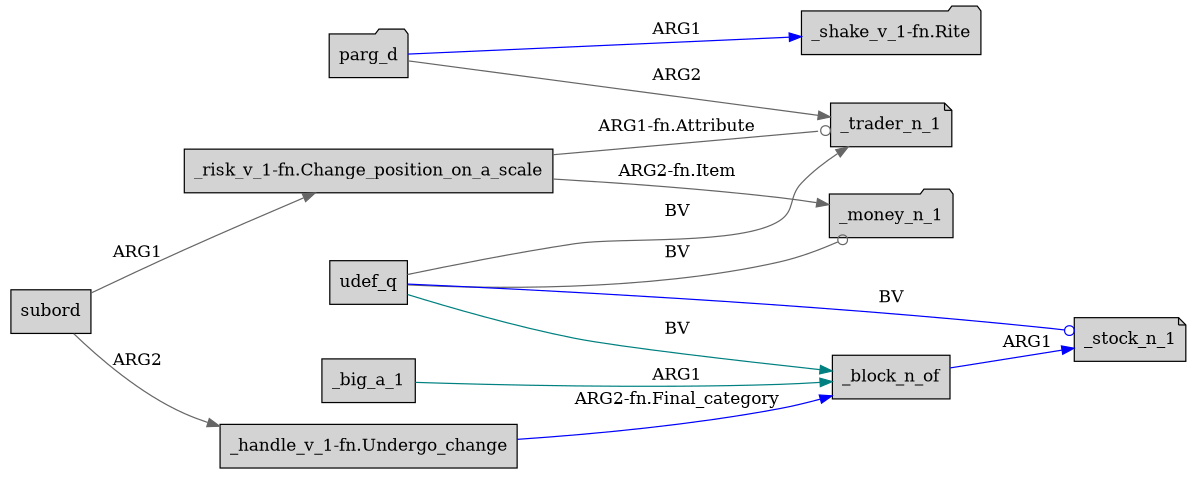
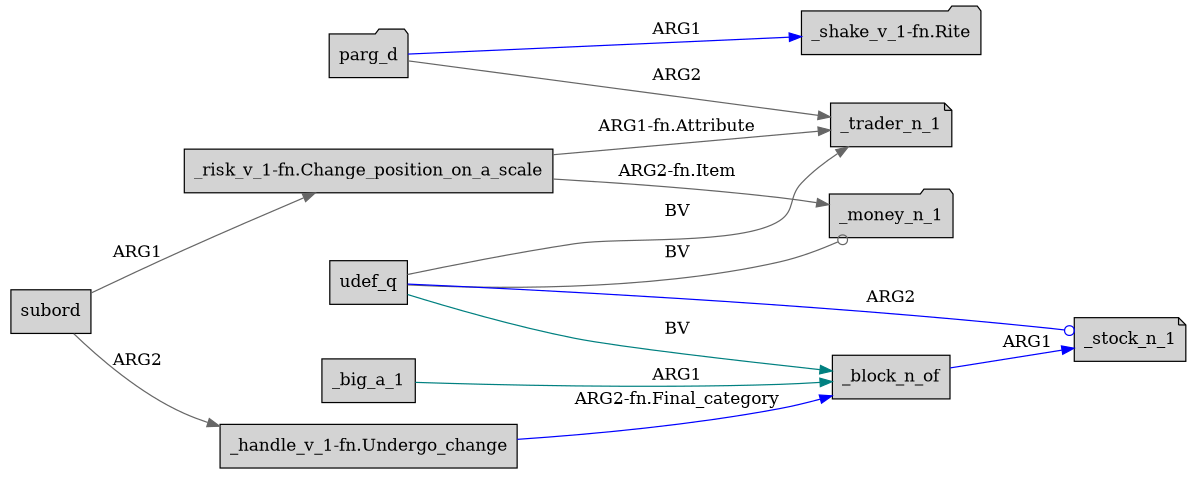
(686, 143) -> (686, 143)
(891, 298) -> (891, 298)
